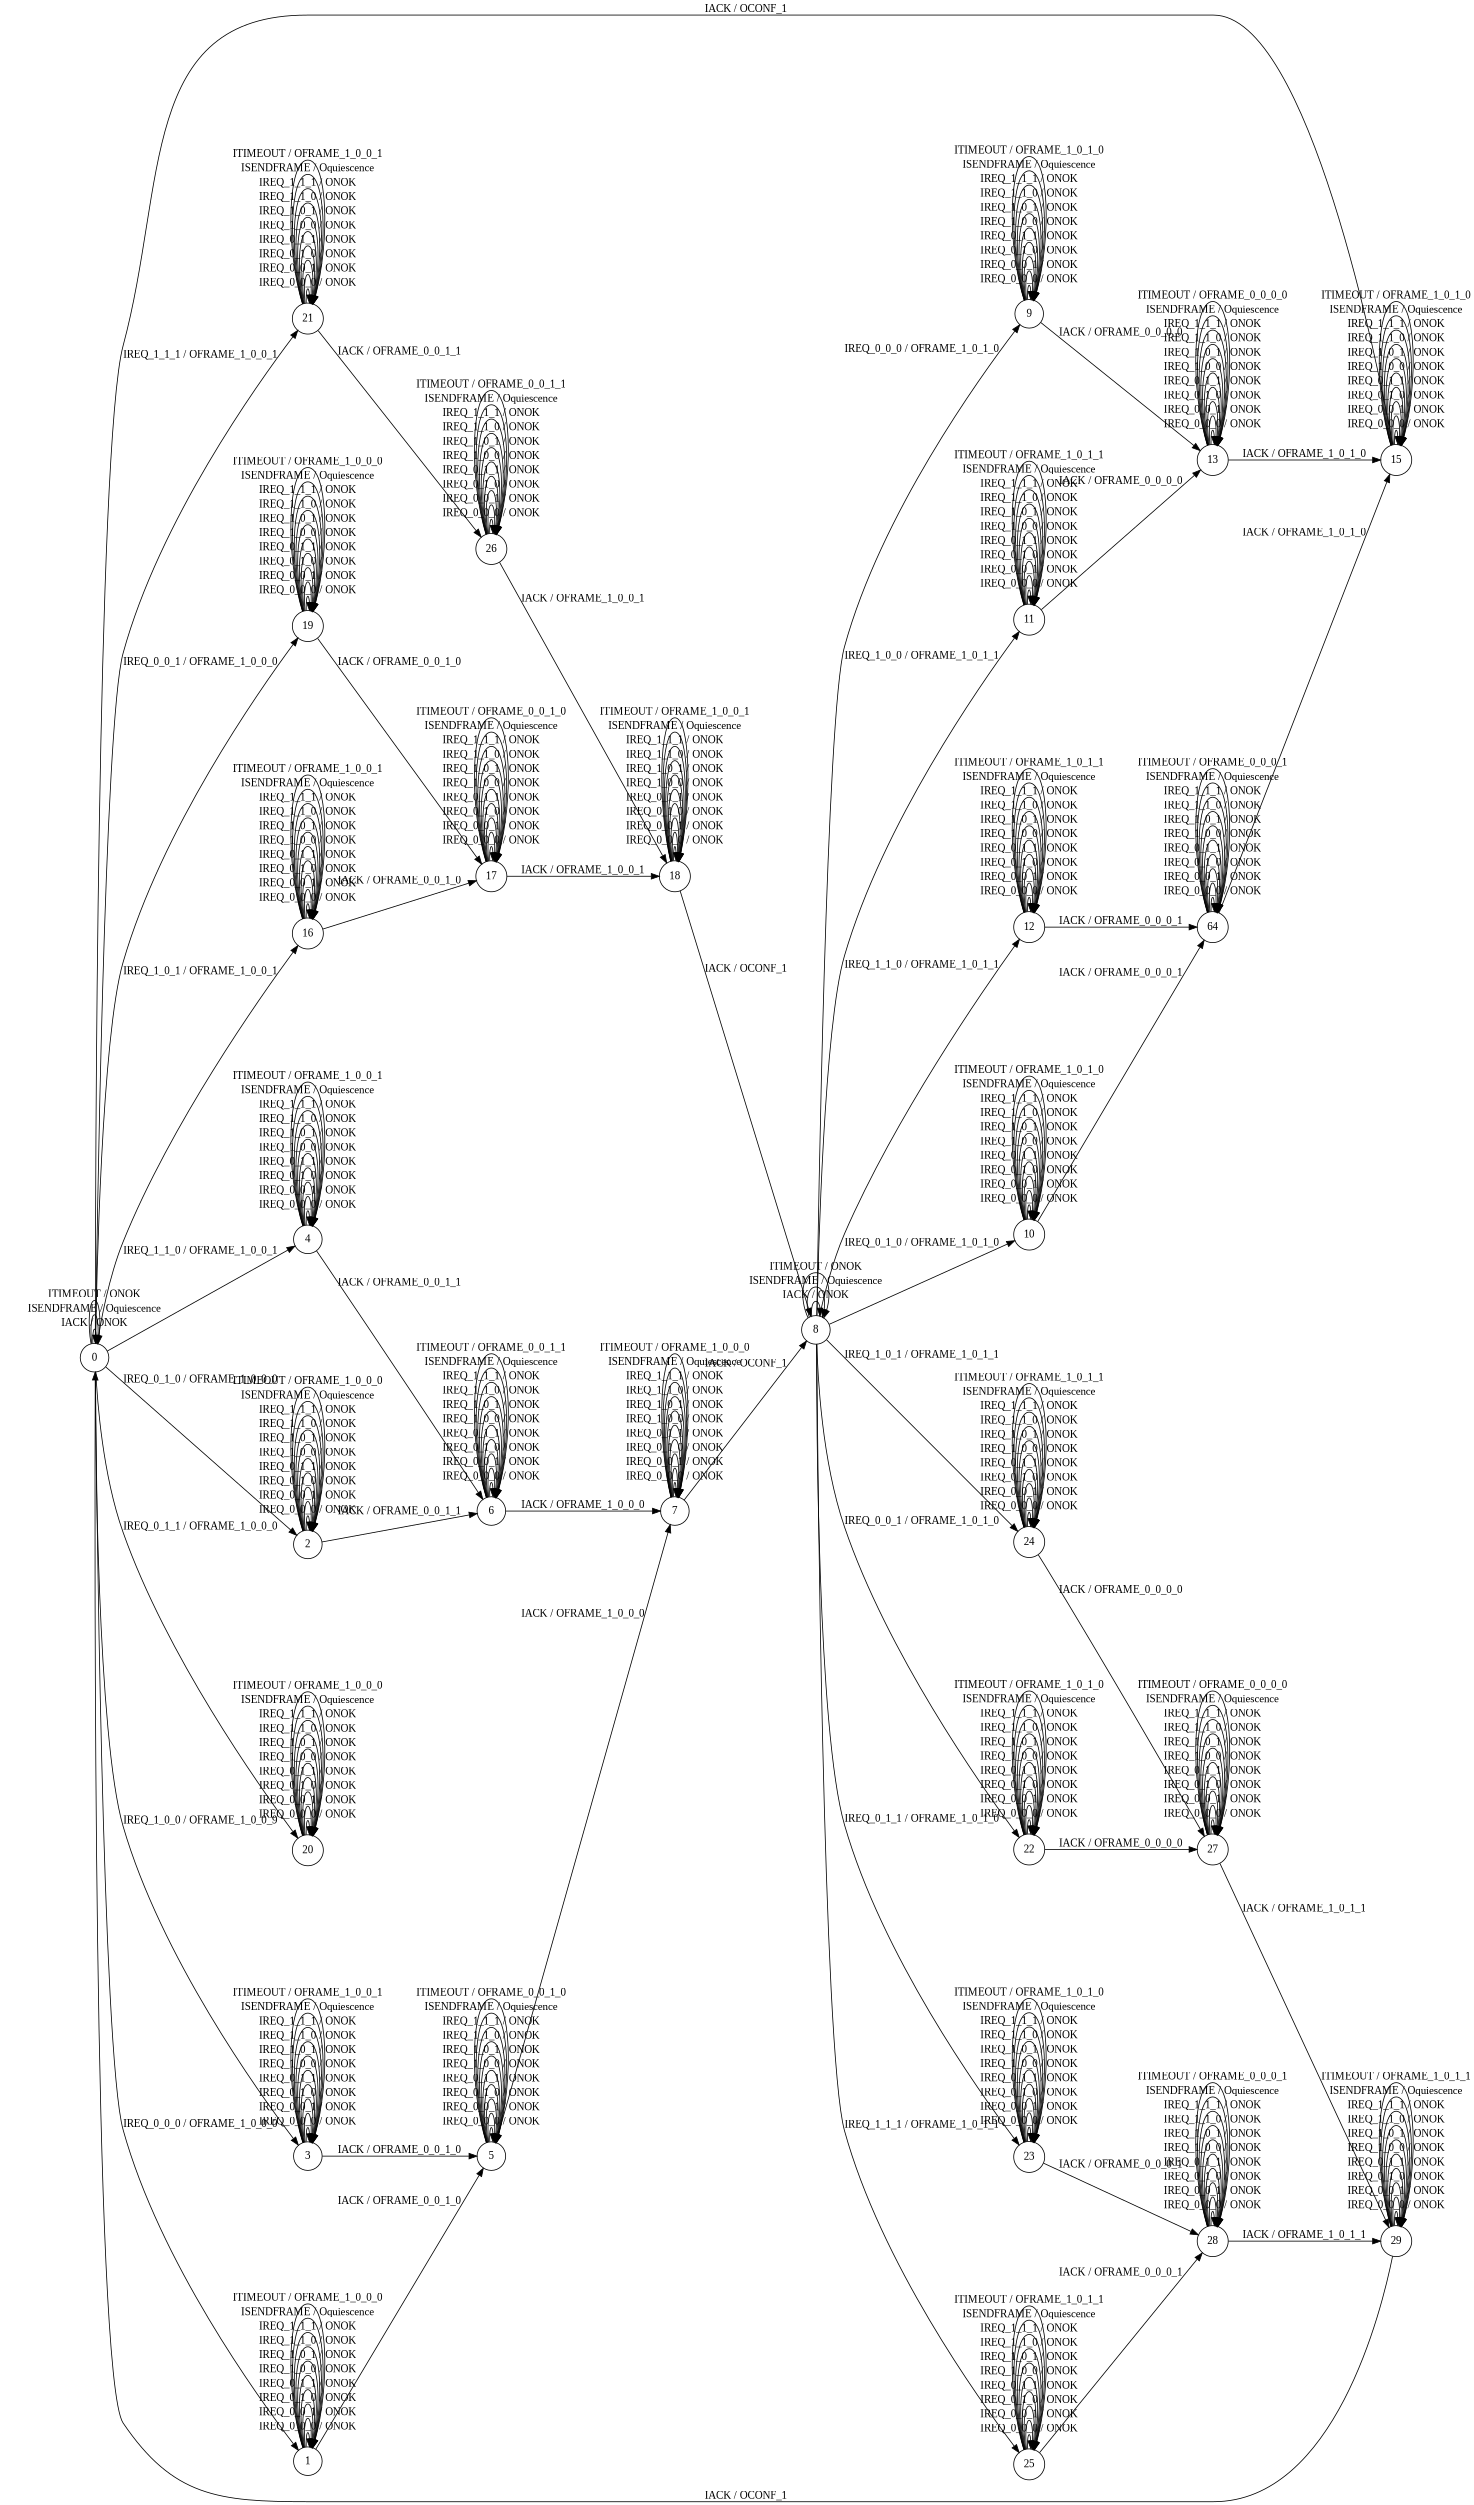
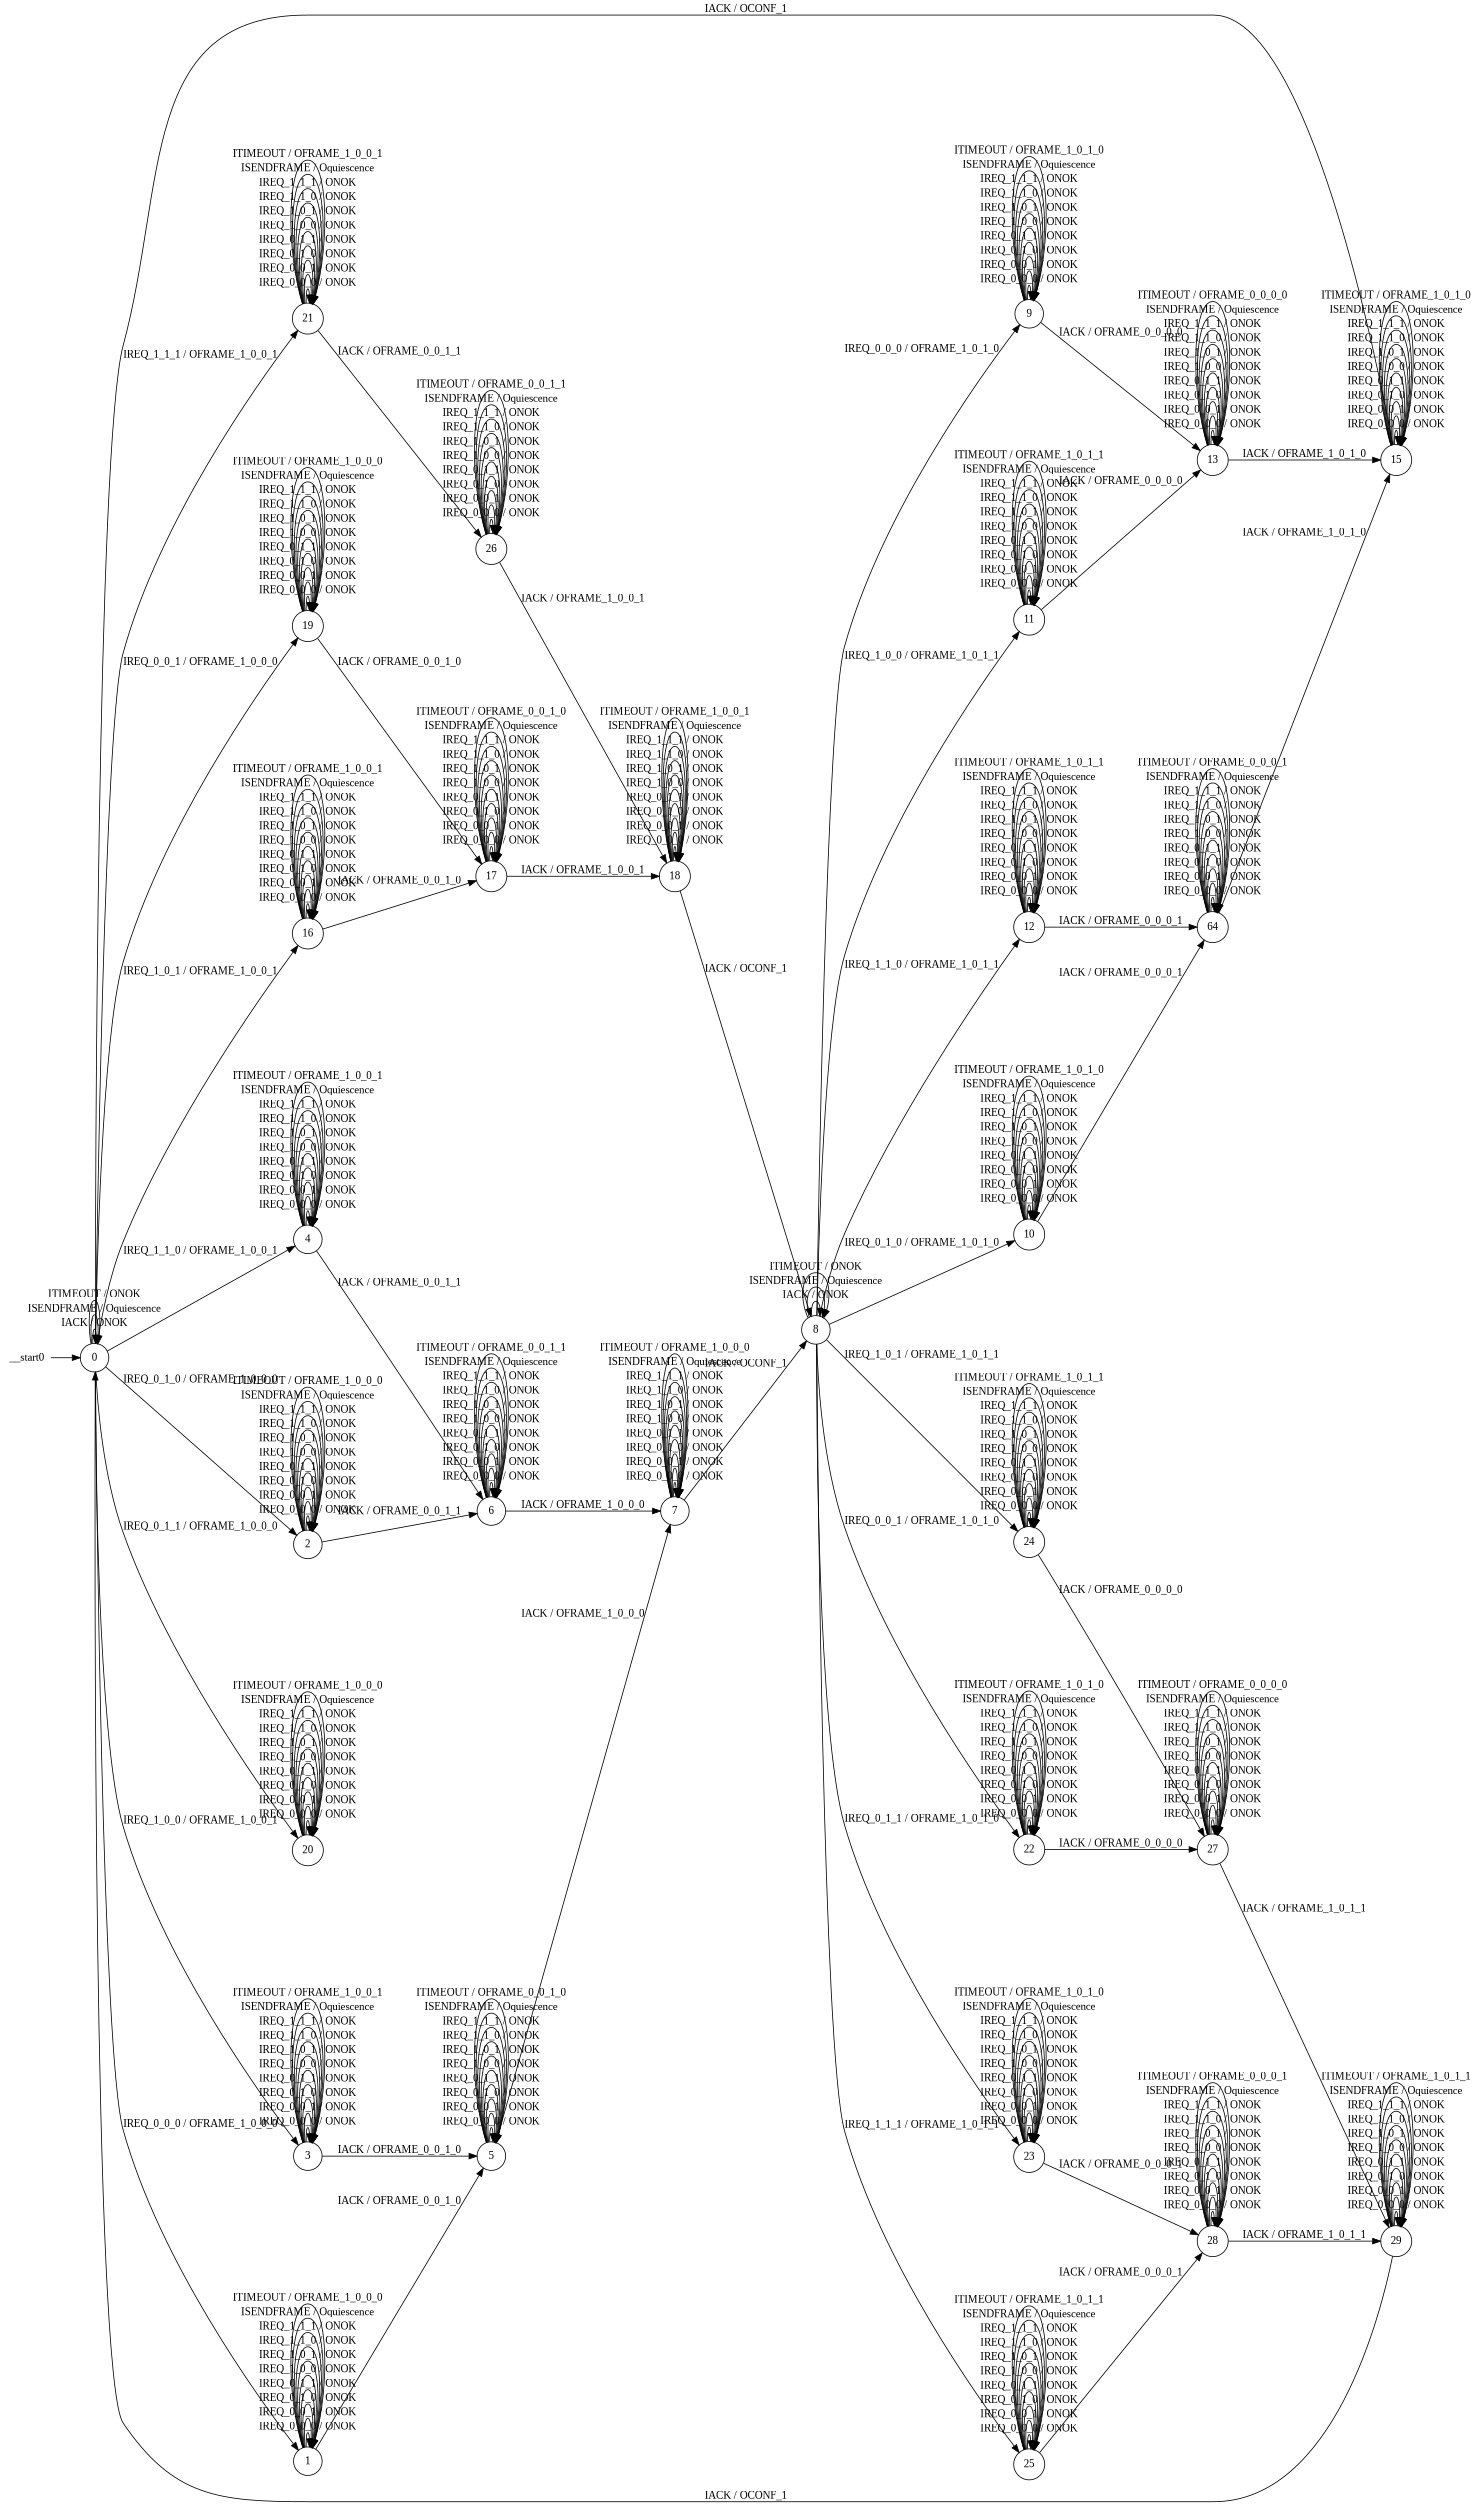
none -> (27, 1358)
(201, 1820) -> (201, 1820)
